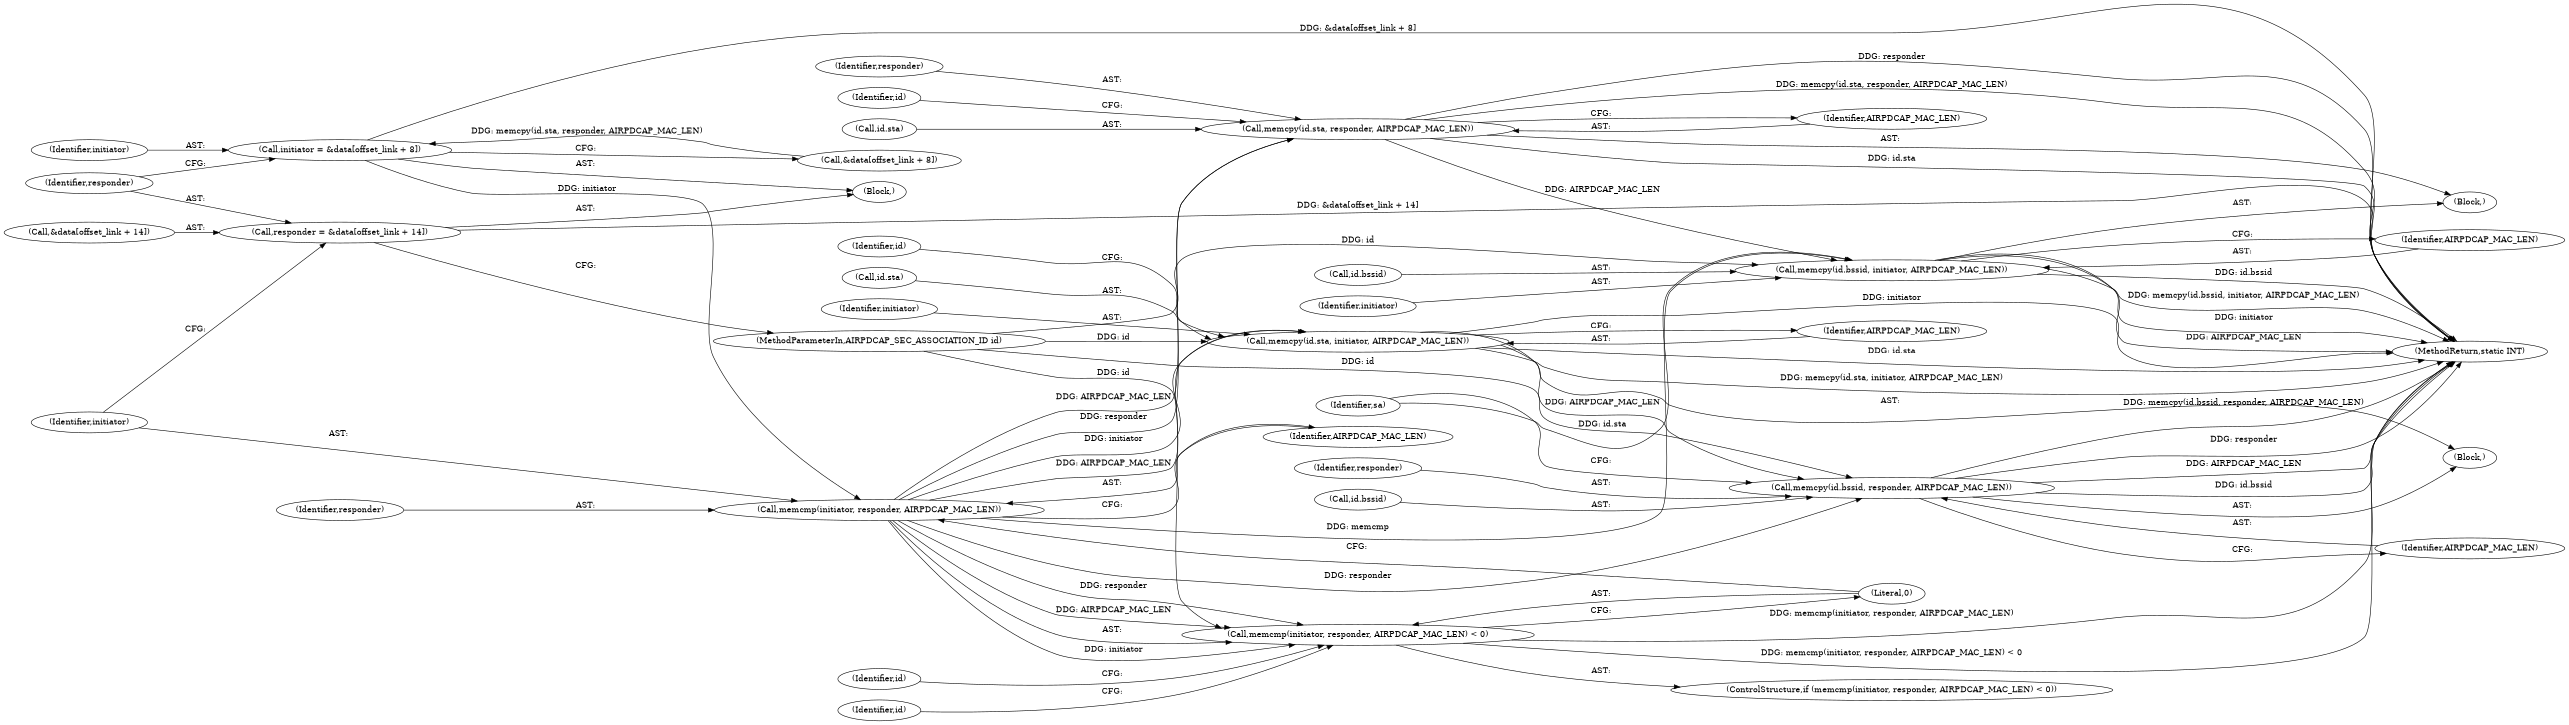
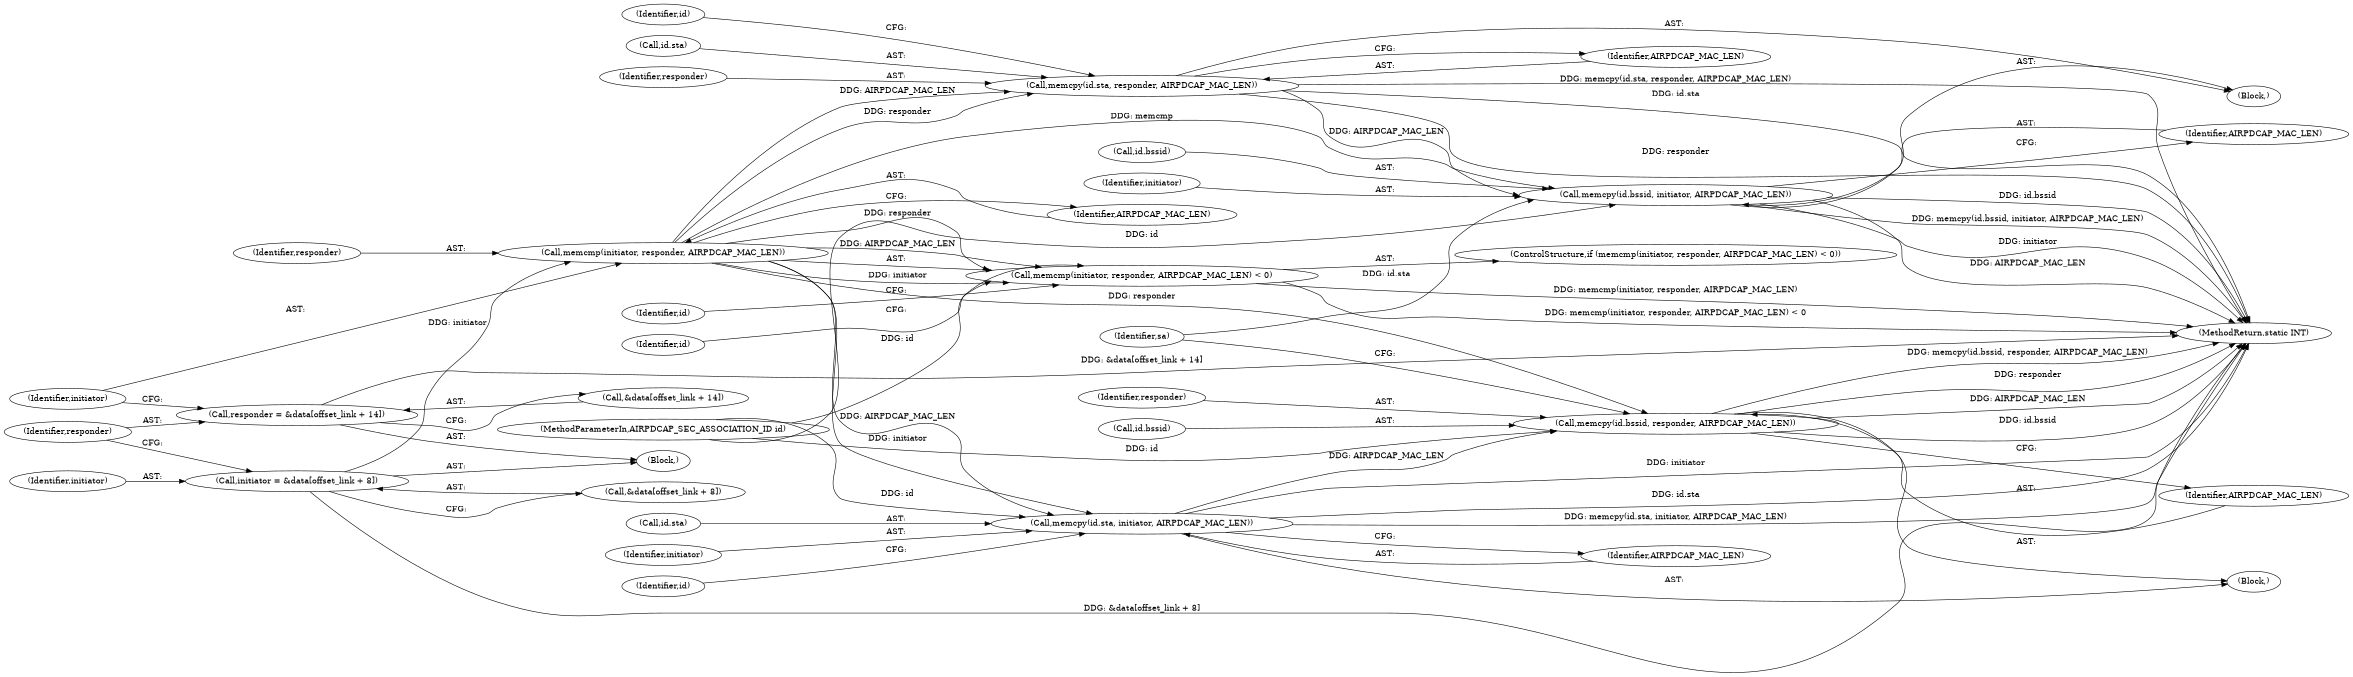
(587, 131) -> (458, 487)
(569, 295) -> (484, 427)
(1892, 594) -> none
